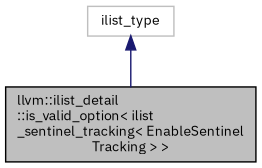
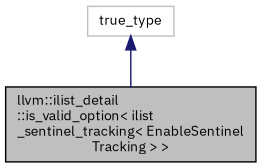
(131, 21) -> (131, 21)
